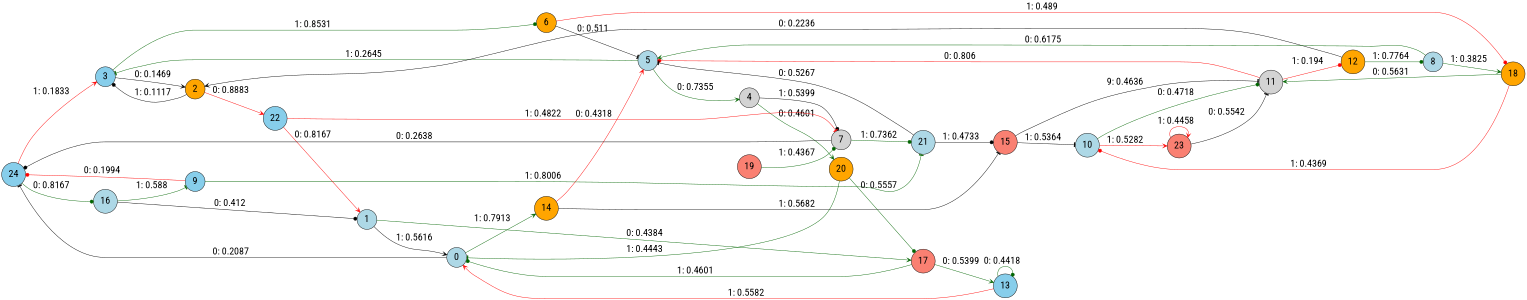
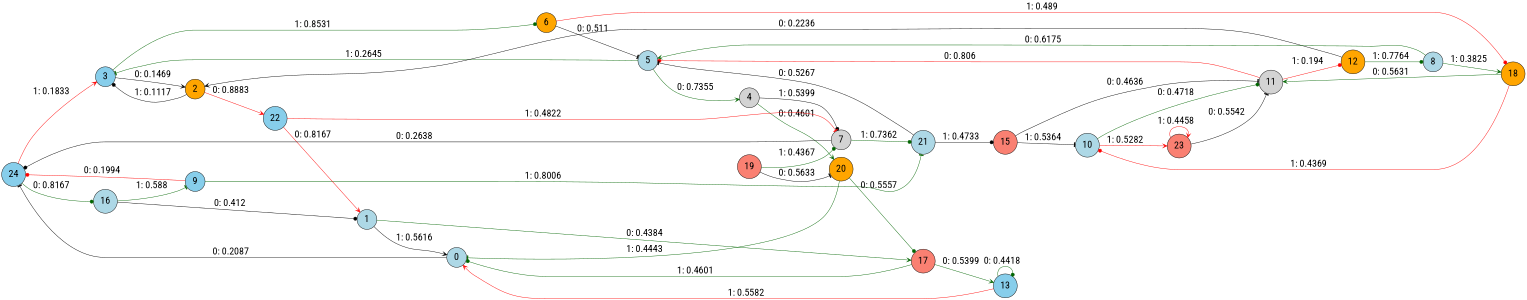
(1128, 82) -> (1128, 82)
none -> (794, 181)
(546, 208) -> none
